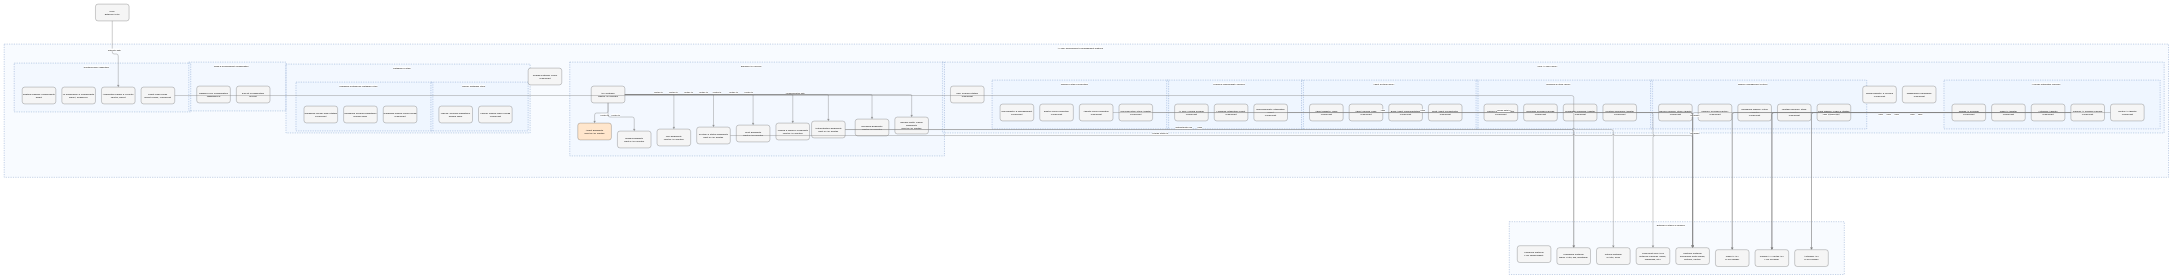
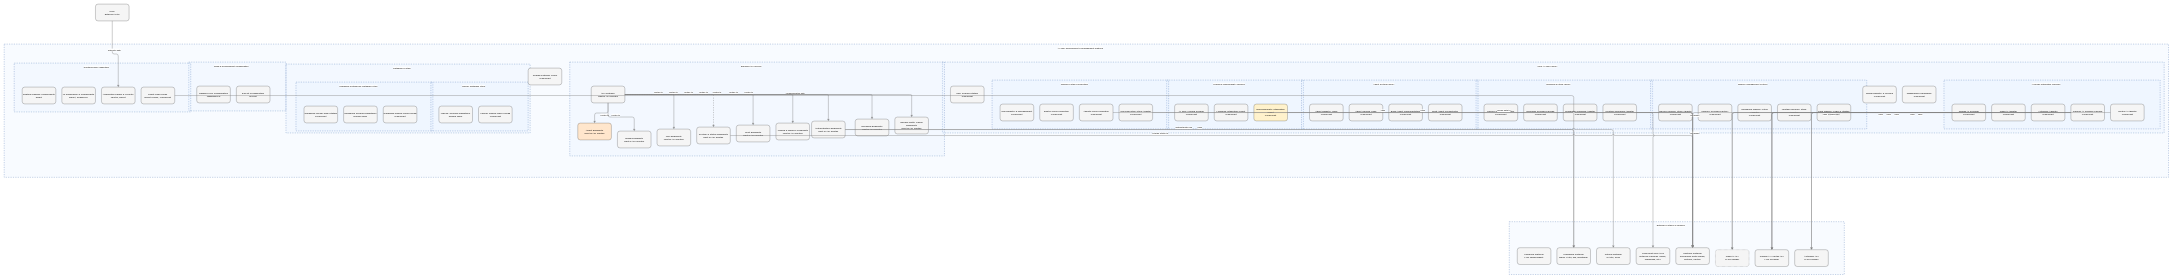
(713, 110) -> (713, 110)
(1271, 113) -> (1271, 113)
(1534, 254) -> (1534, 256)
(1732, 258) -> (1732, 258)
